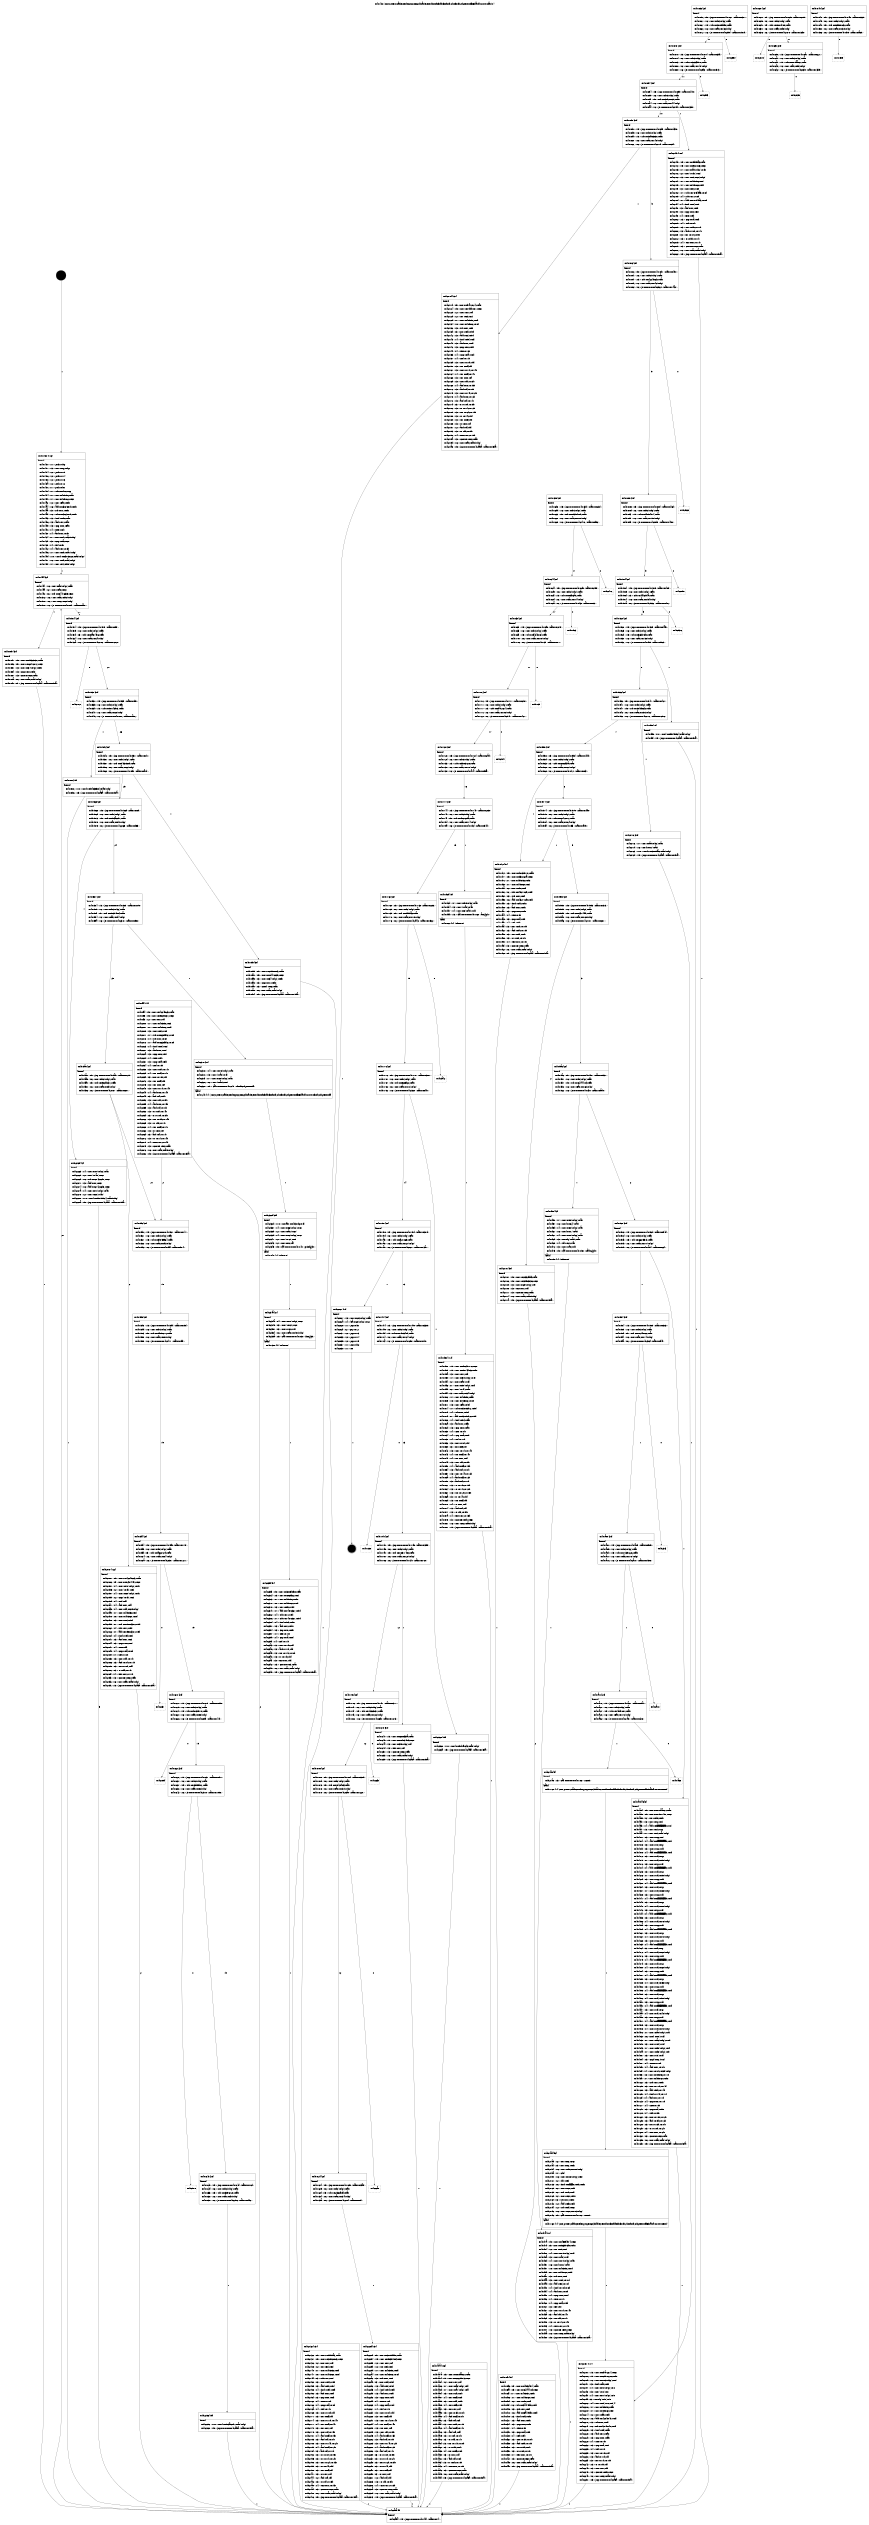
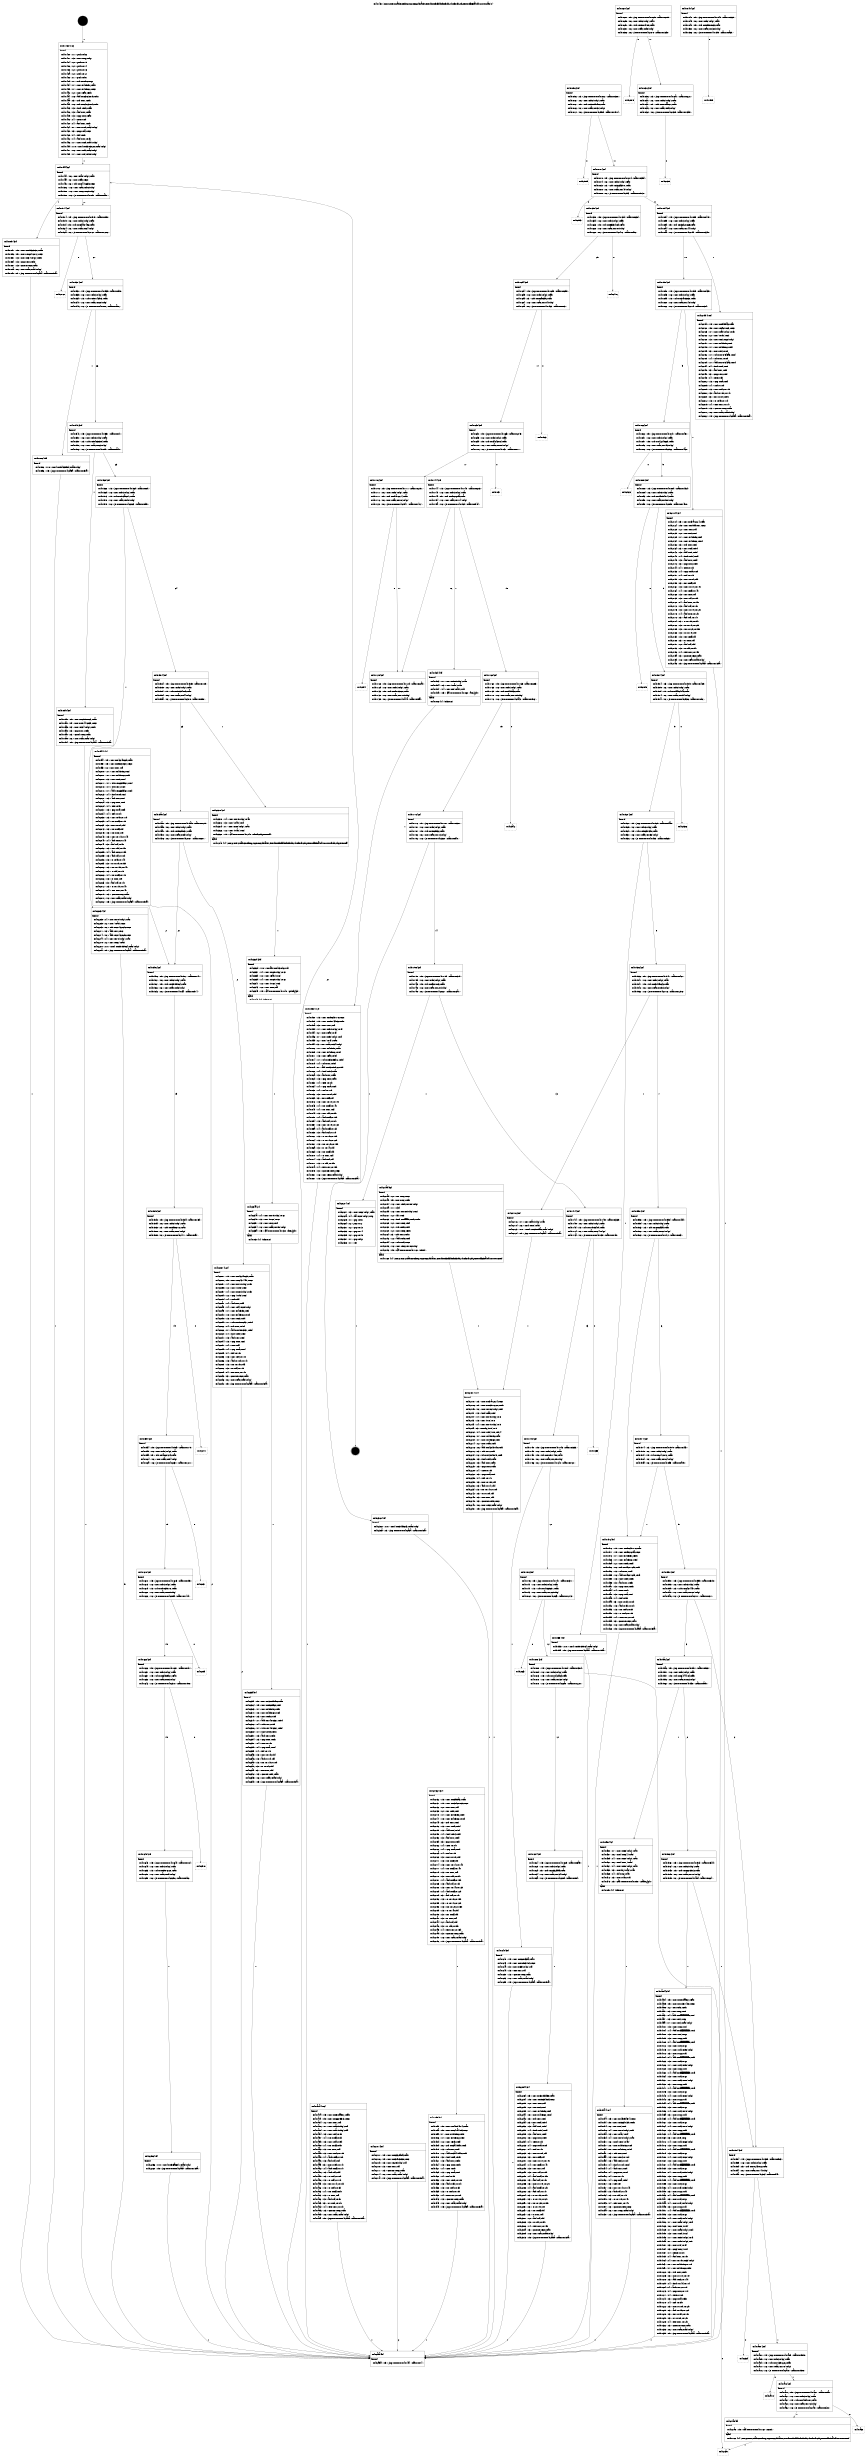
(574, 571) -> (597, 258)
(464, 786) -> (426, 589)
(536, 1092) -> (743, 1870)
none -> (201, 1451)
(605, 1971) -> (741, 2446)
(372, 2506) -> (456, 2029)
